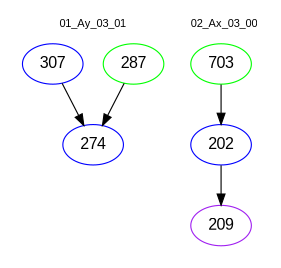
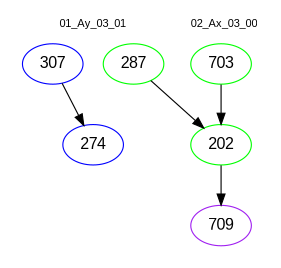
(116, 99) -> (165, 94)
(221, 145) -> (221, 145)
(221, 226) -> (221, 226)
